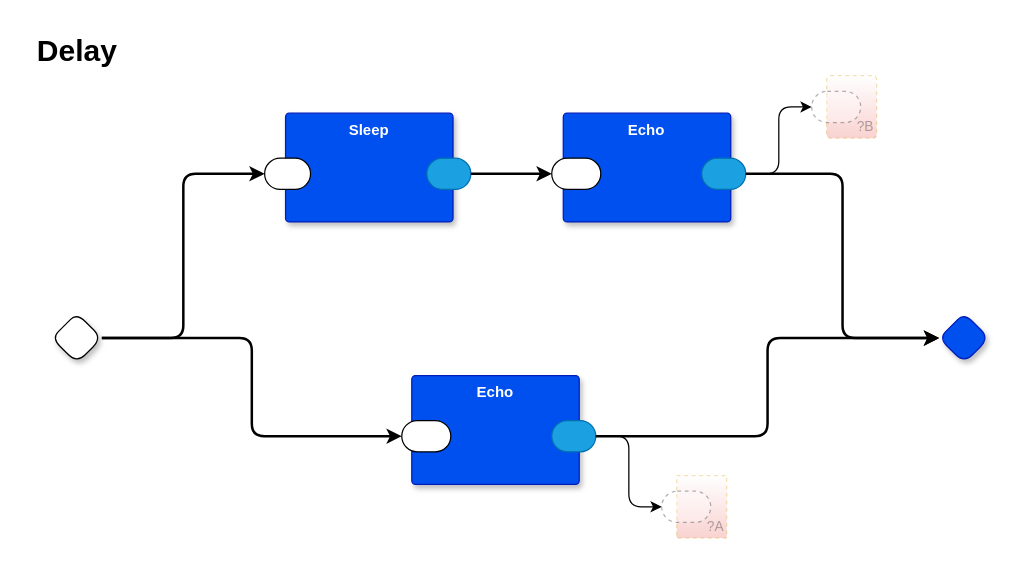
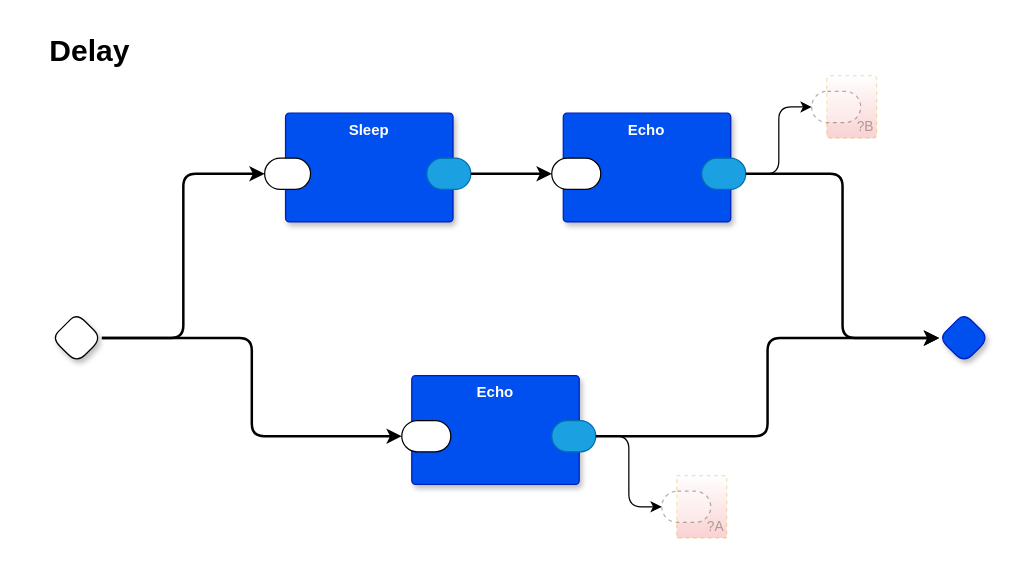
(77, 51) -> (89, 51)
